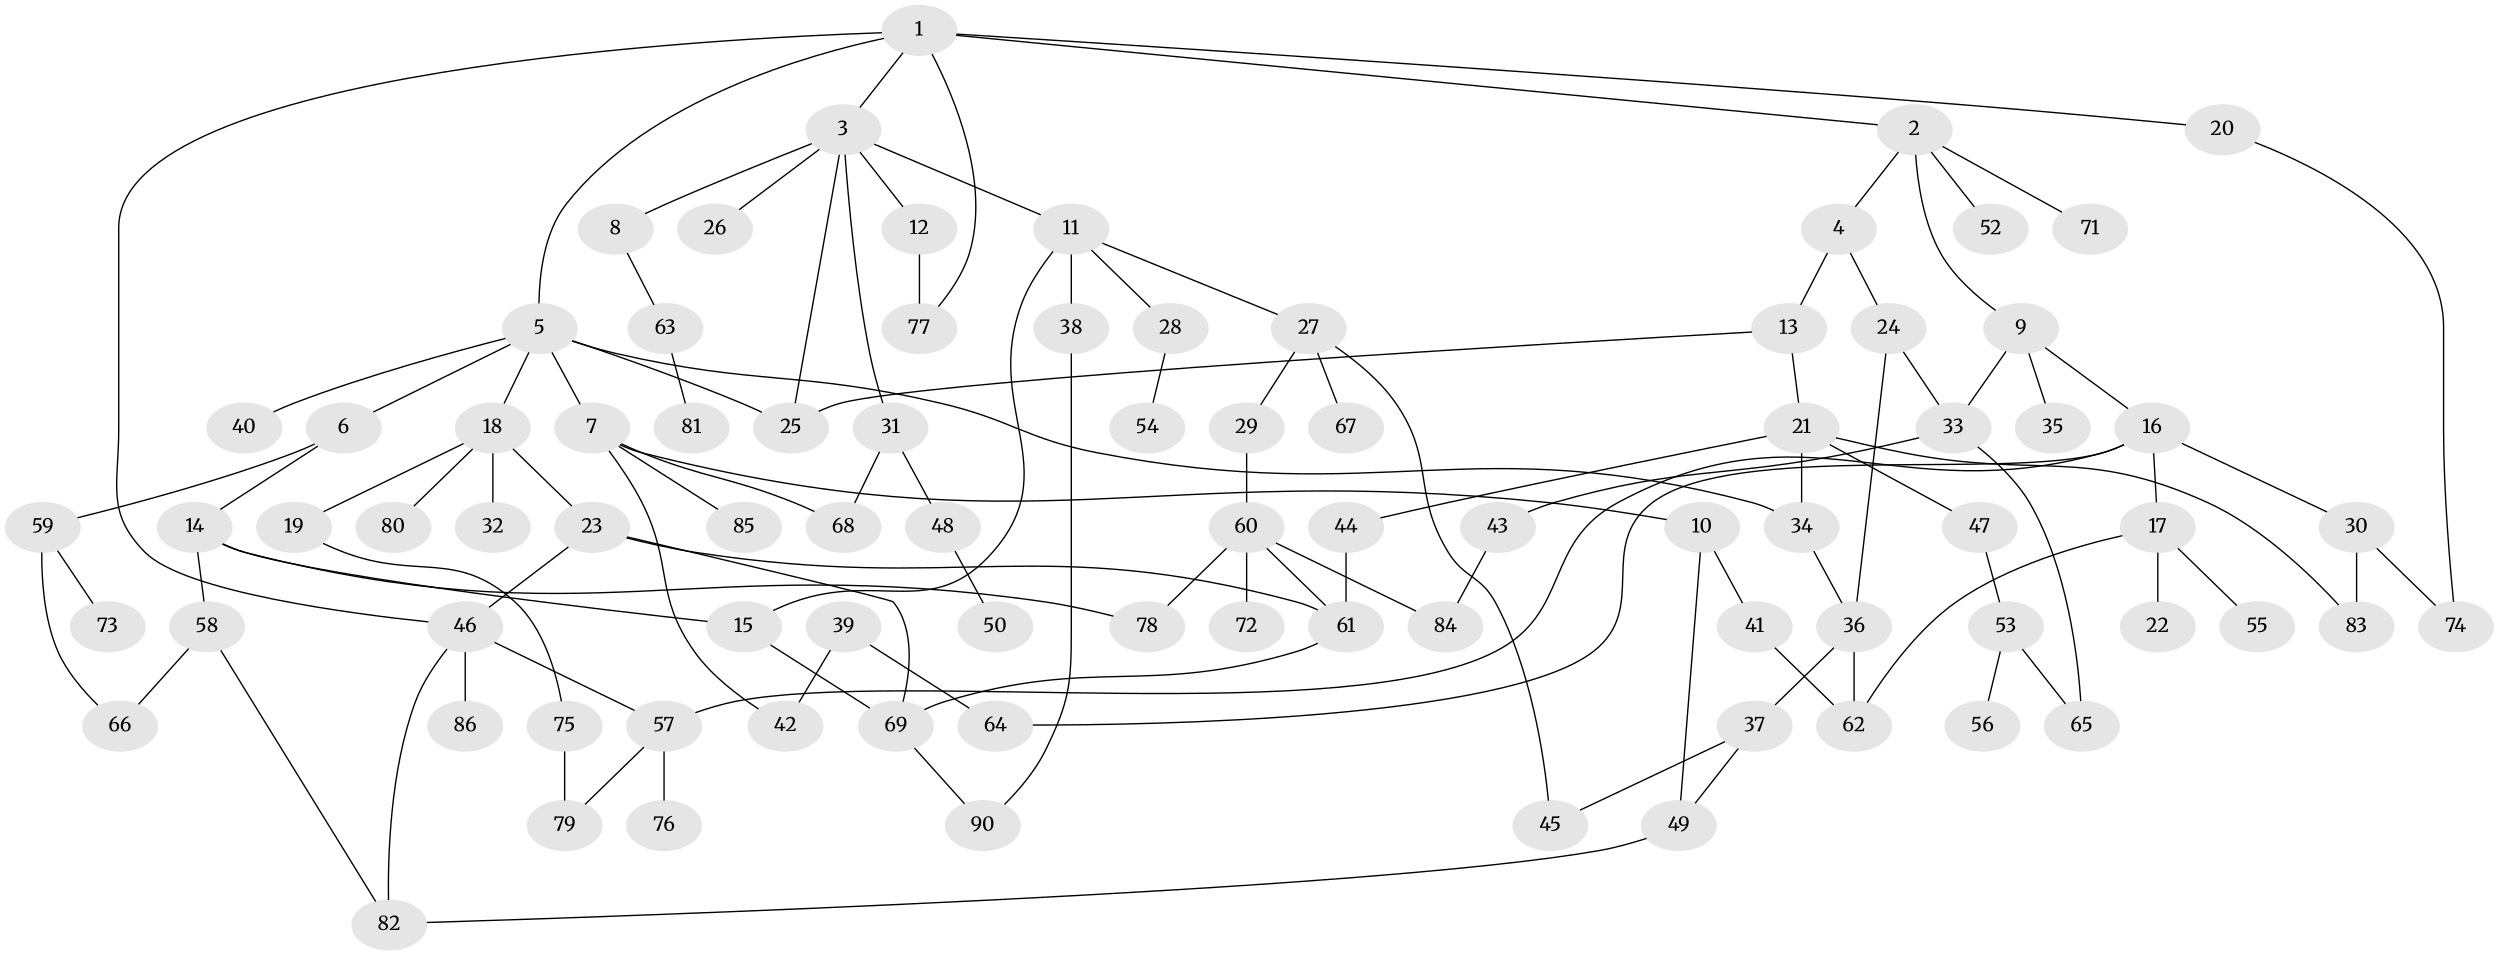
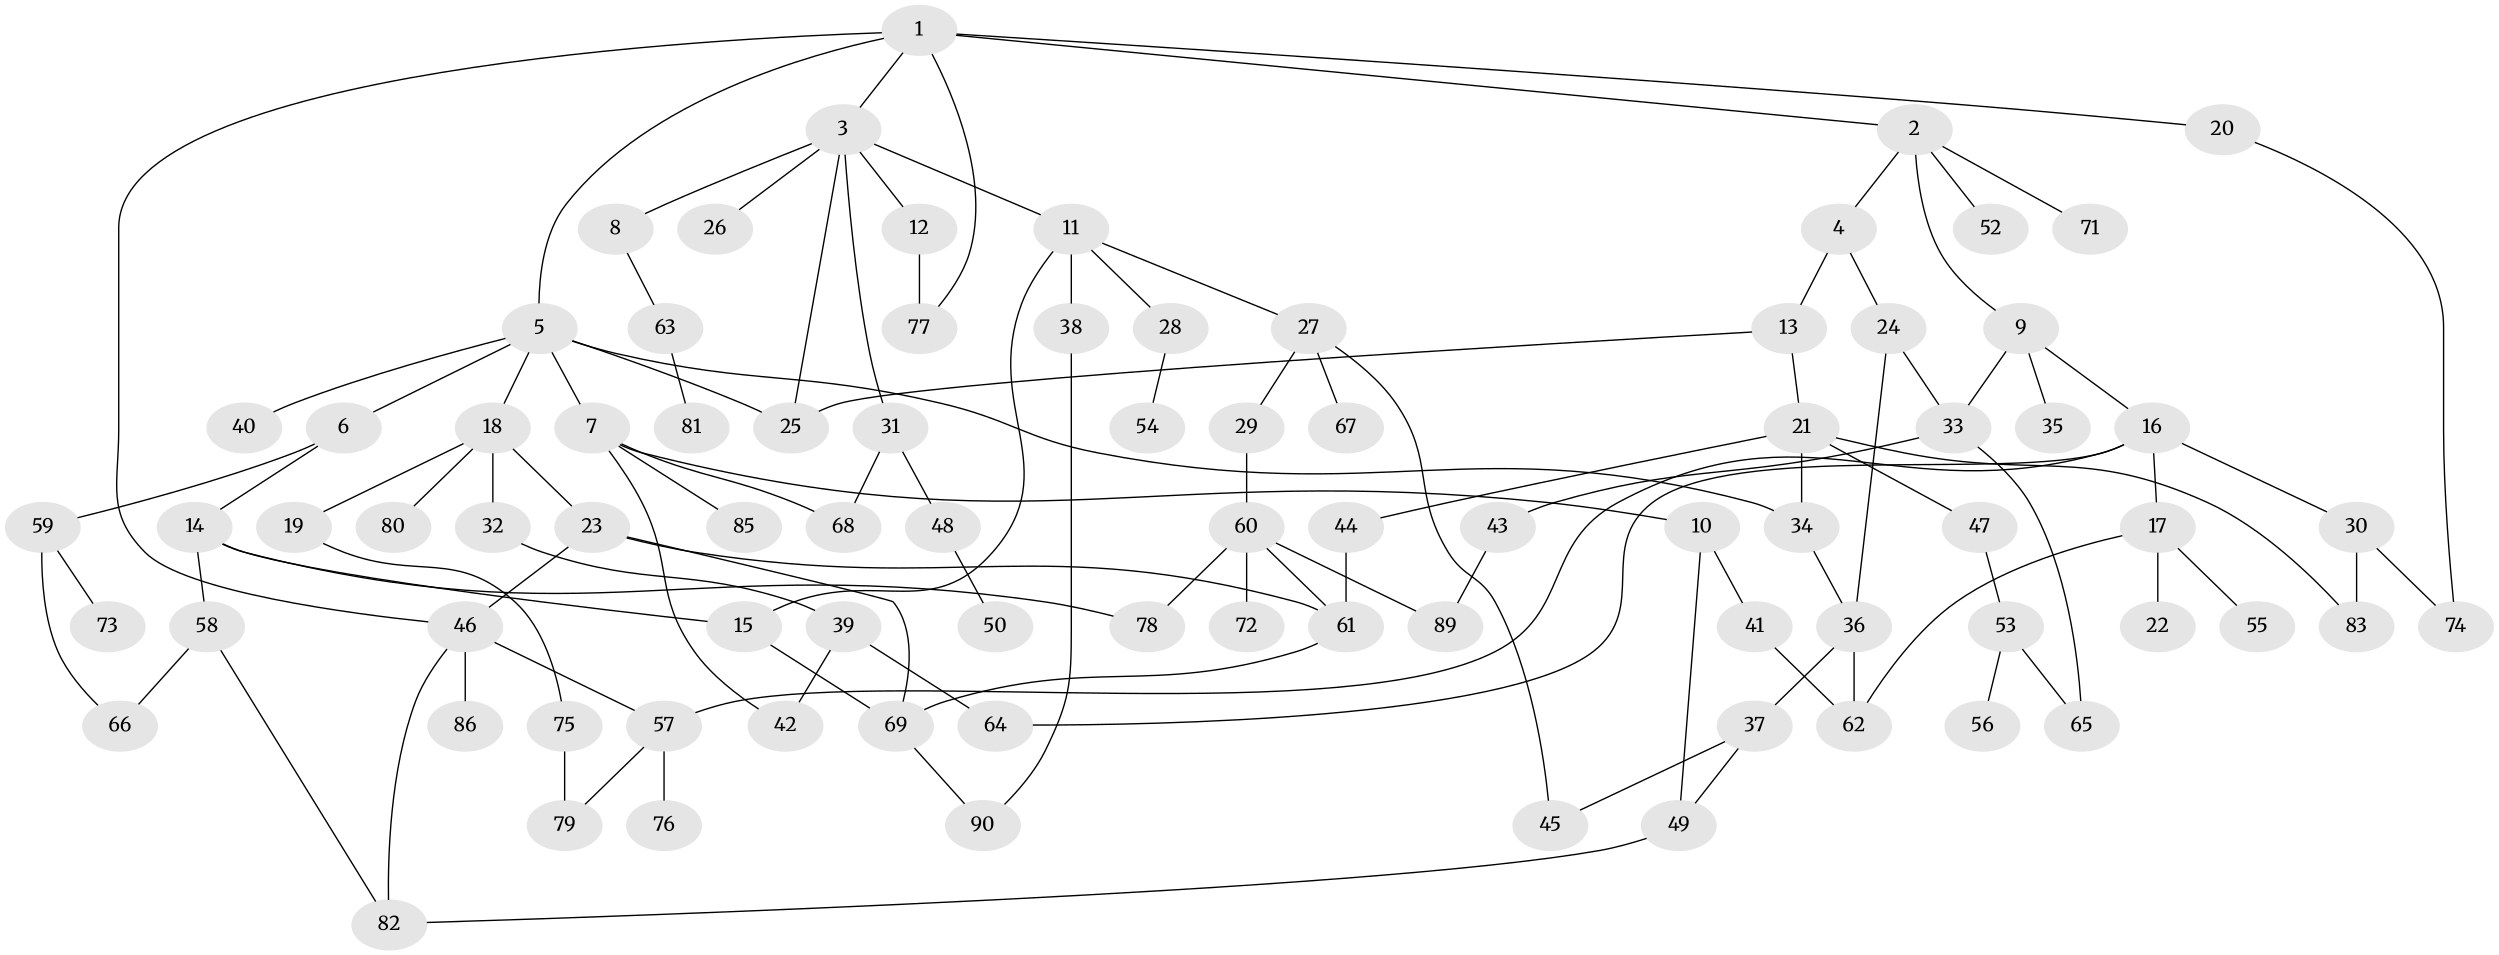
none -> (676, 578)
(1445, 627) -> (1445, 627)
